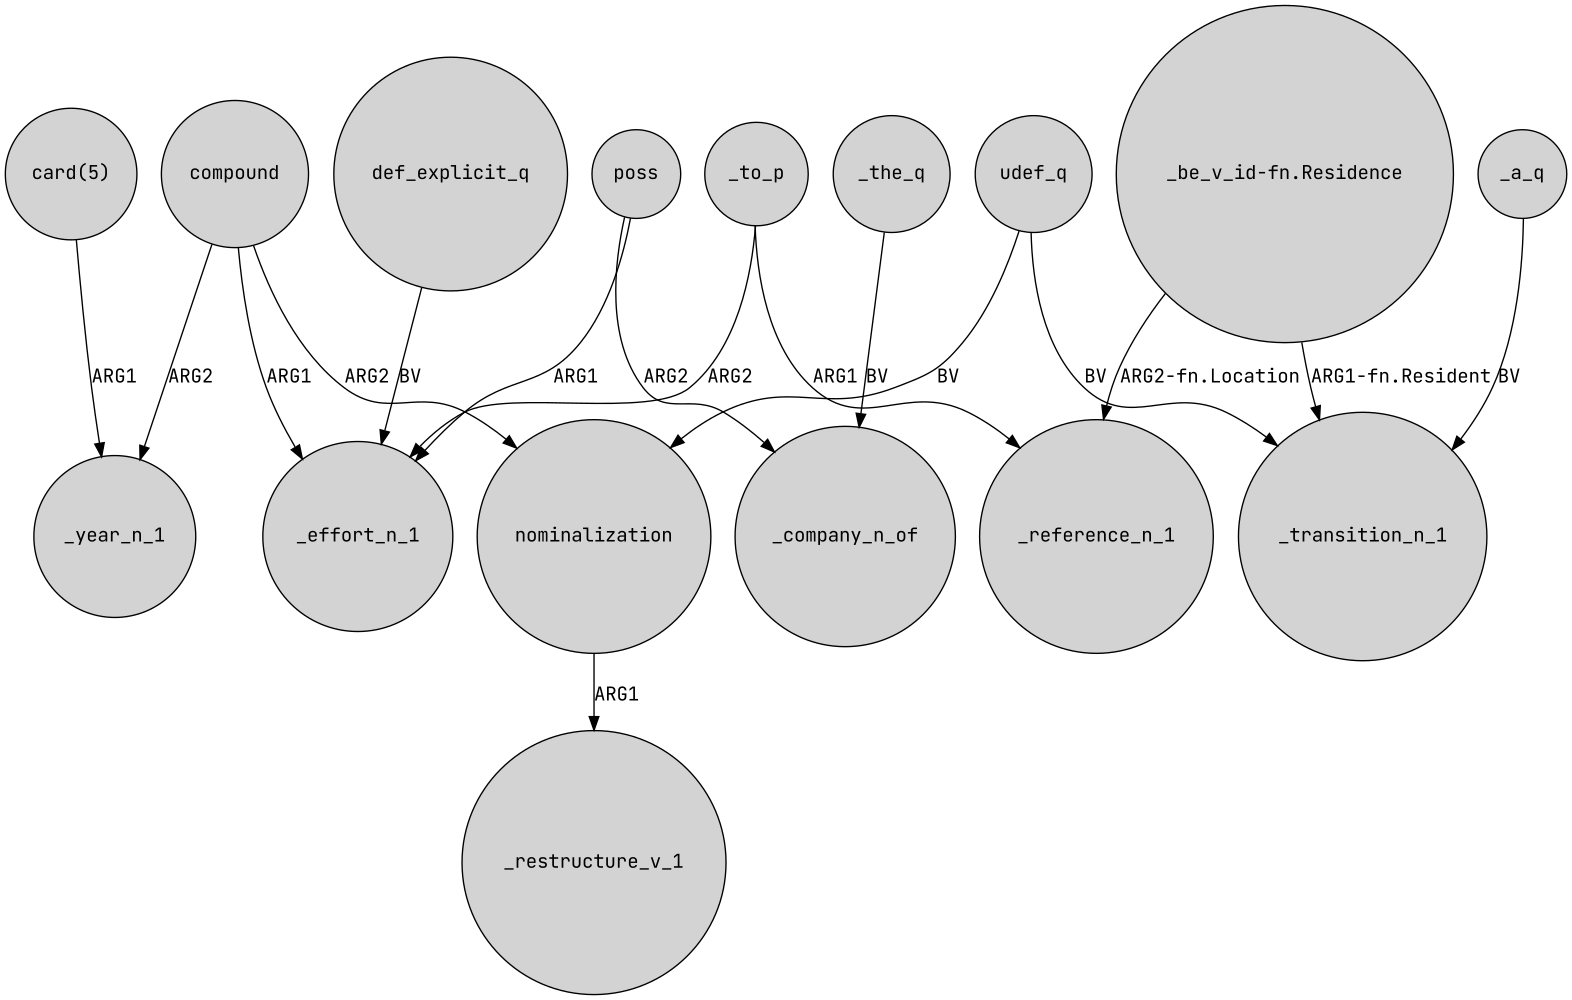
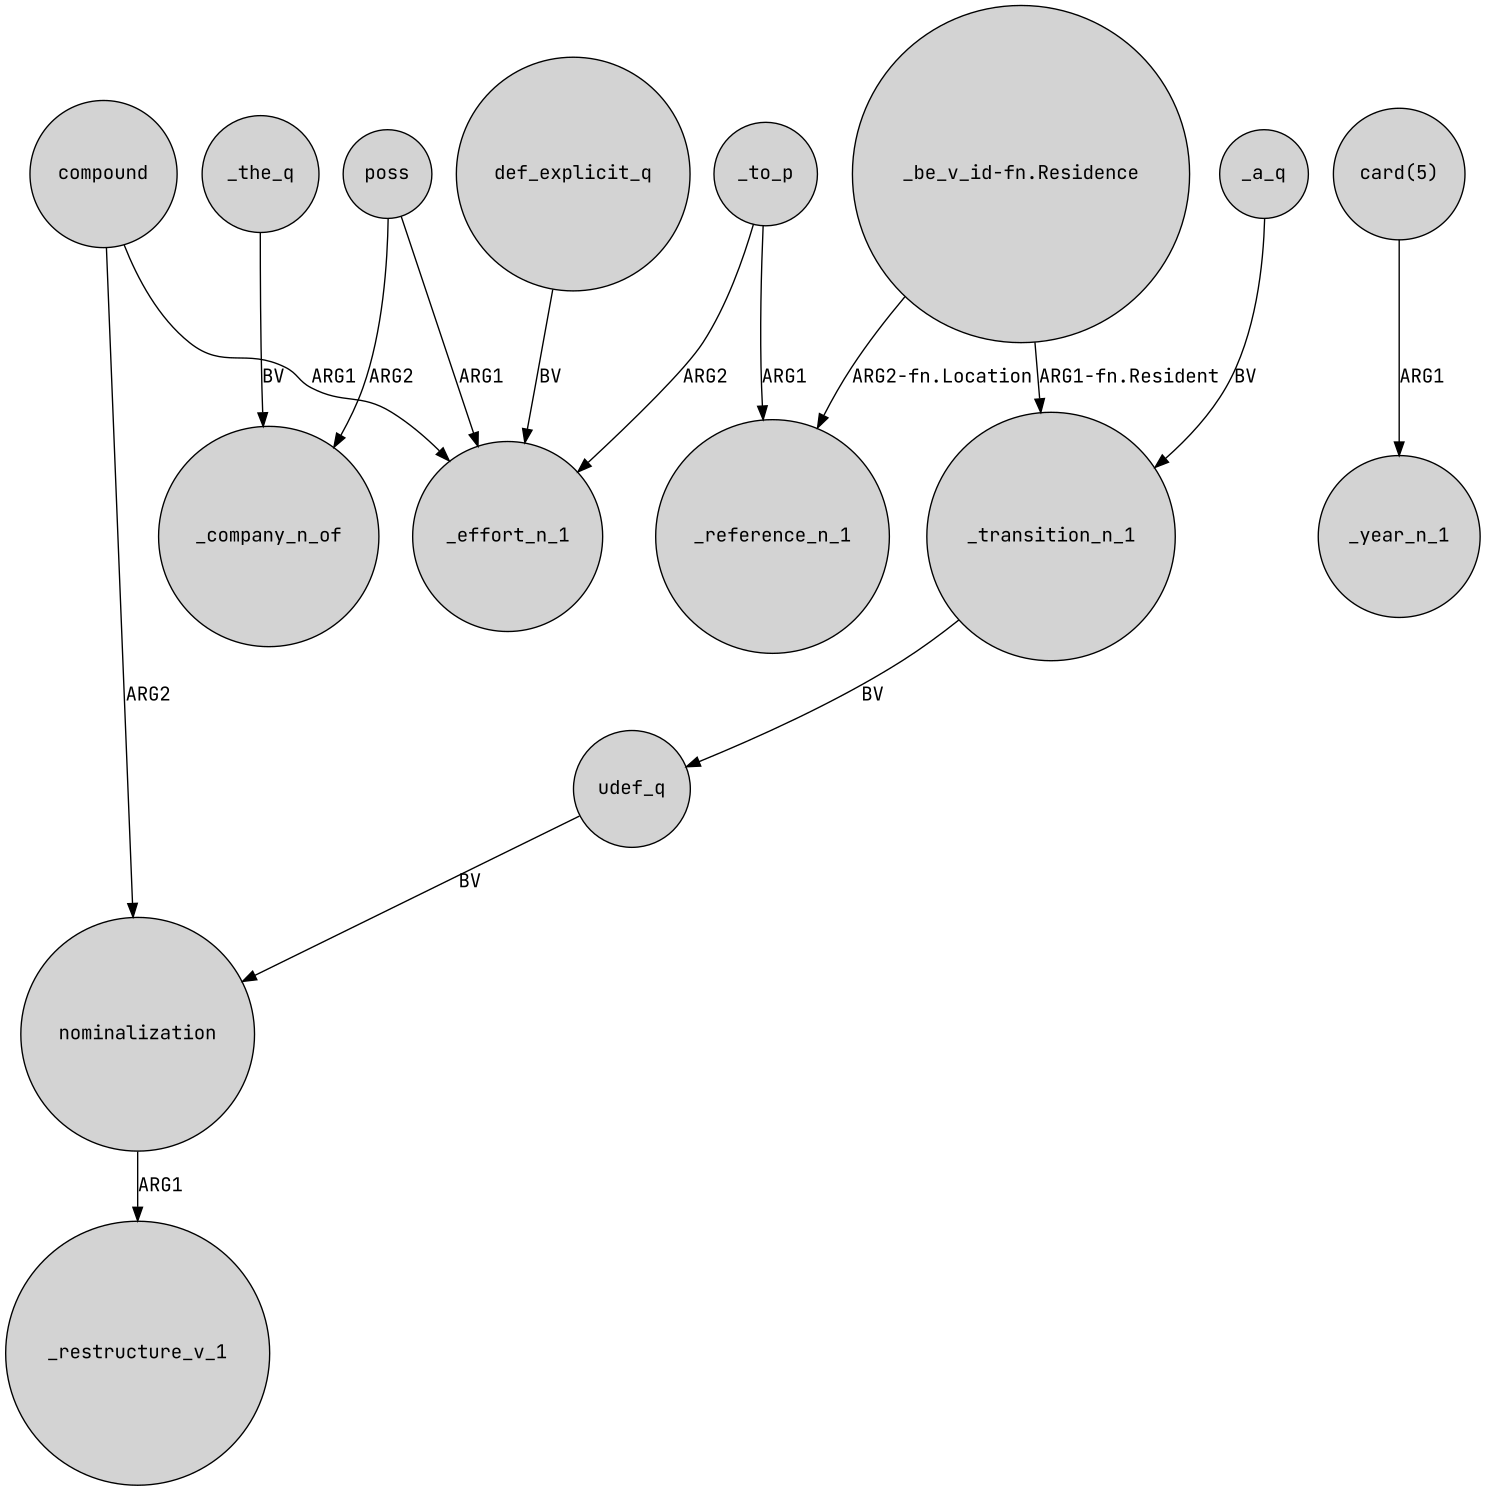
(178, 345) -> none
(1096, 396) -> (834, 700)
